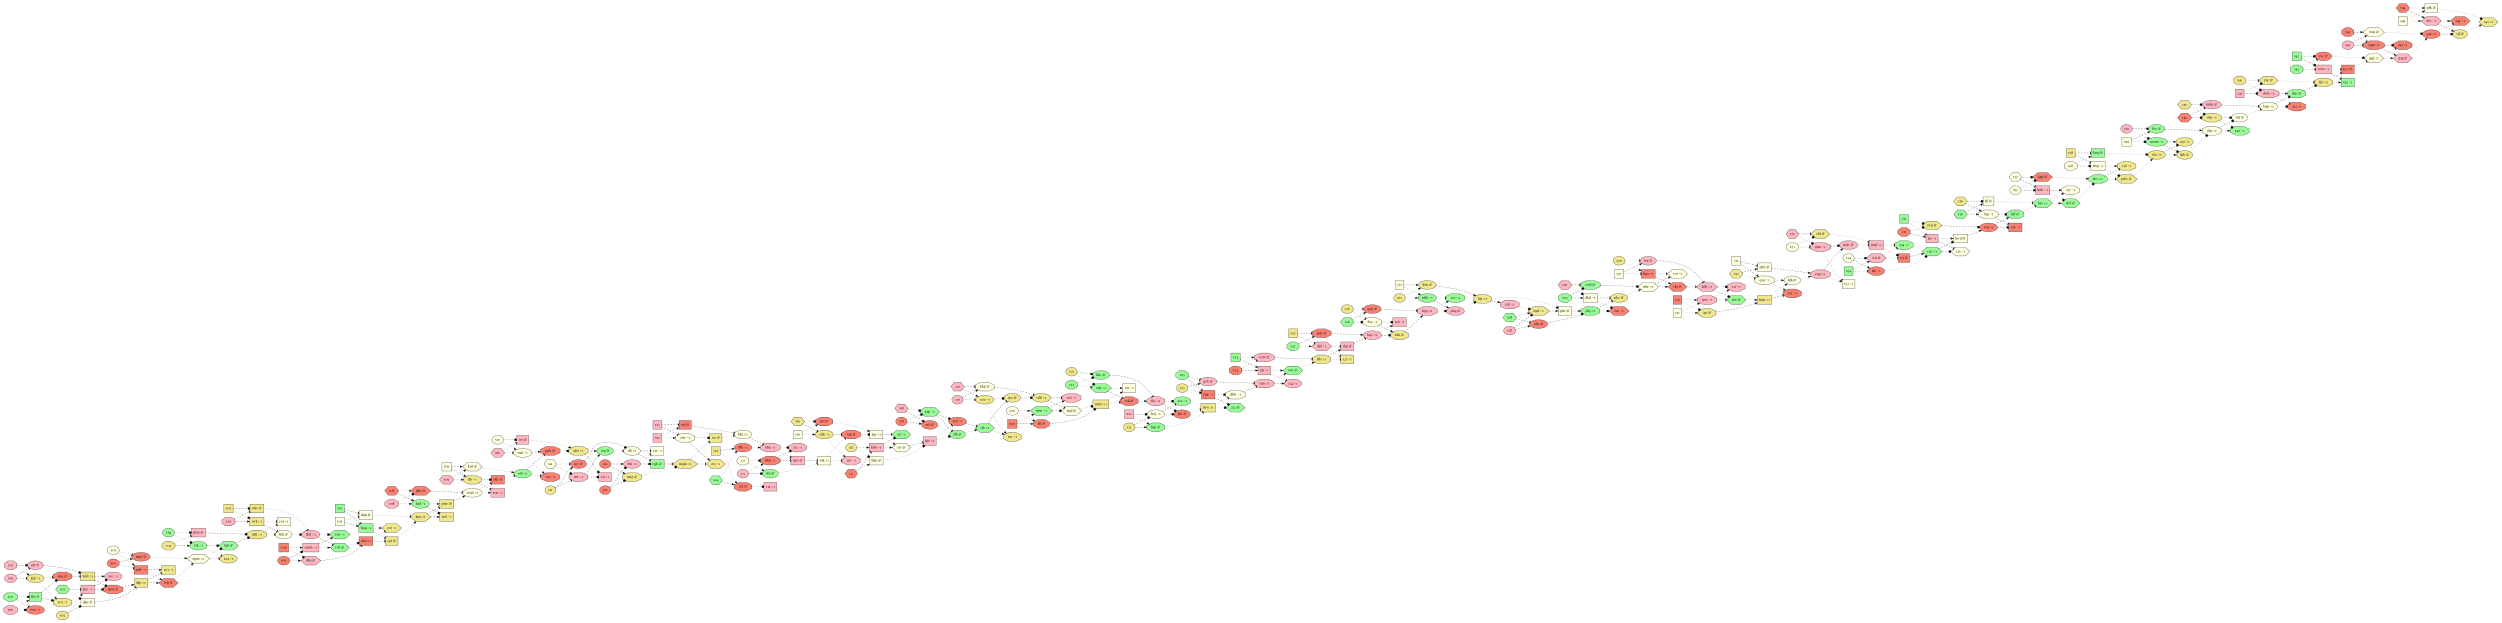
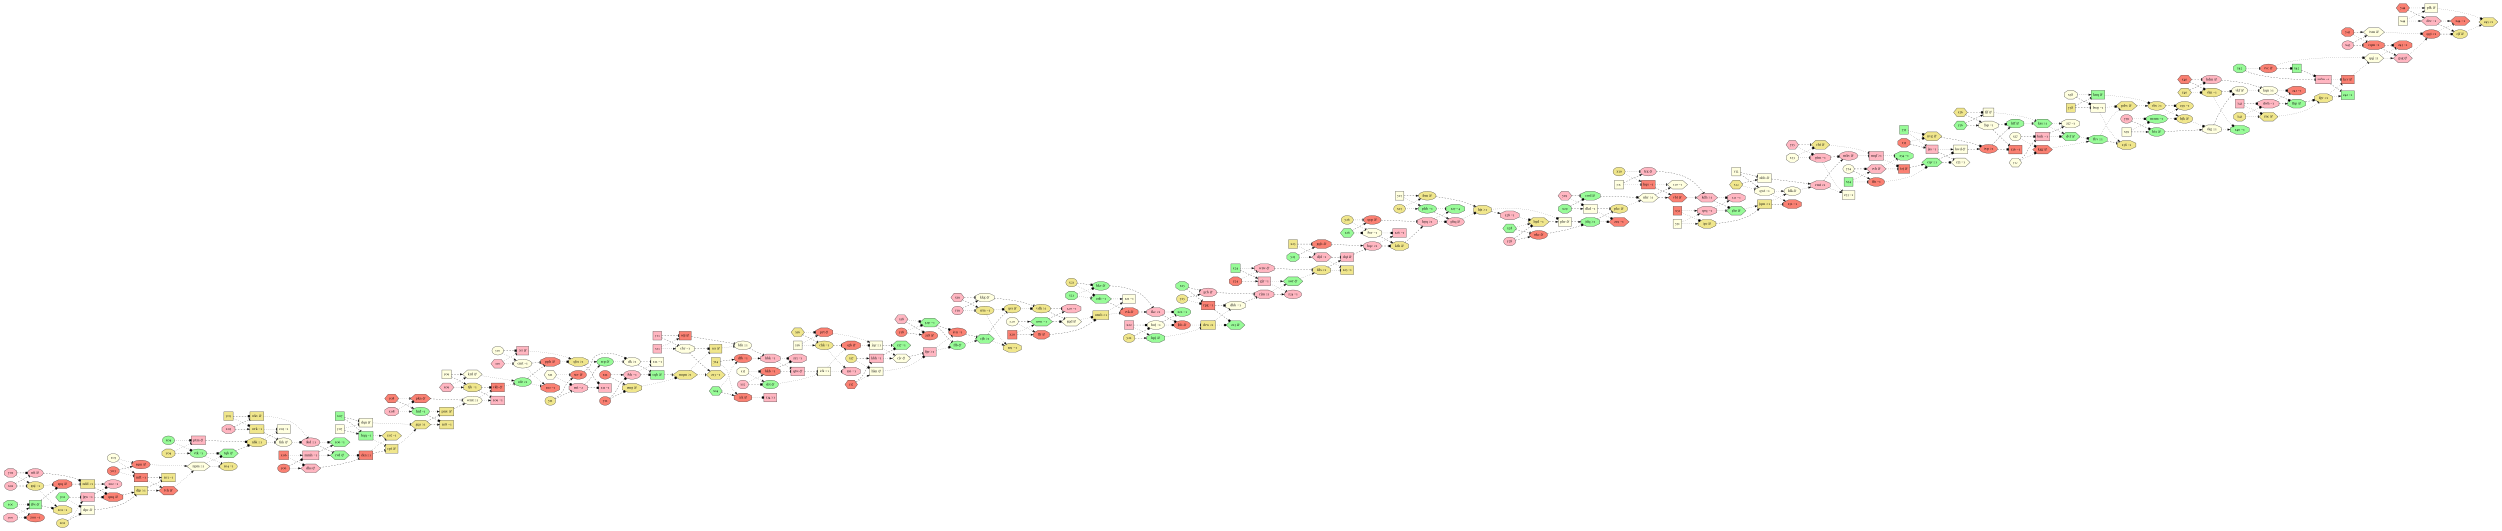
(2307, 56) -> (2283, 68)
(535, 452) -> (536, 363)
(168, 533) -> (168, 440)
